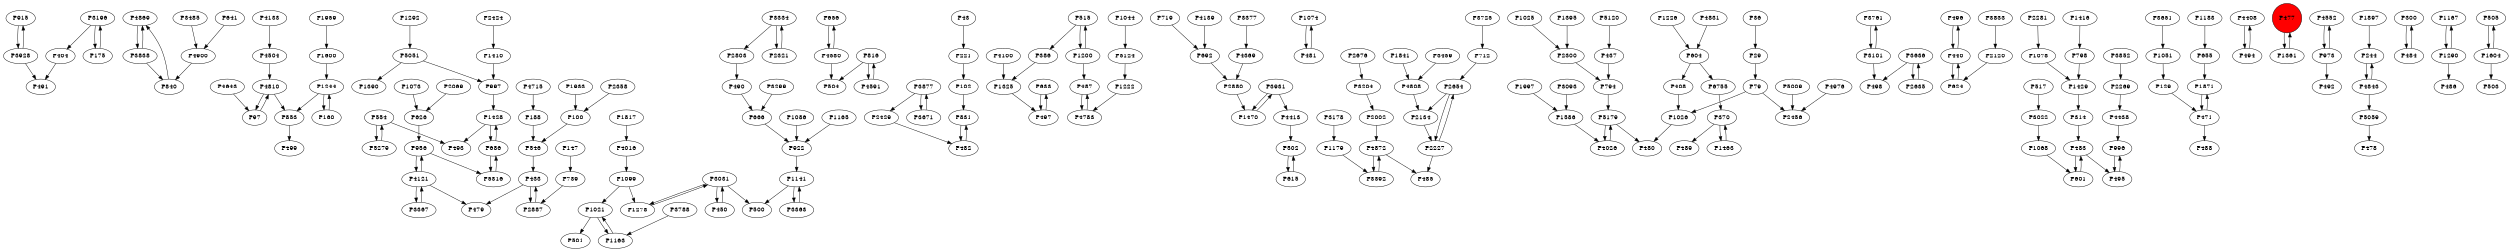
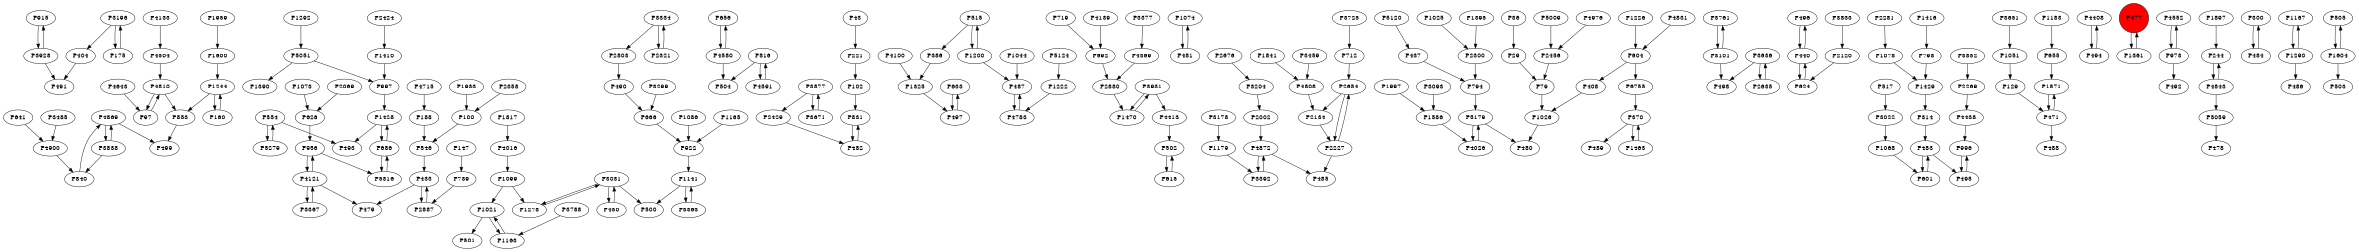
(1125, 35) -> (1017, 69)
(1772, 101) -> (1547, 69)
none -> (135, 132)
